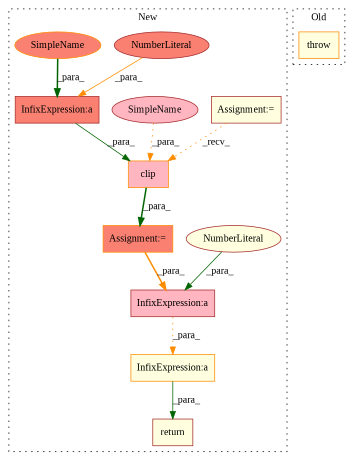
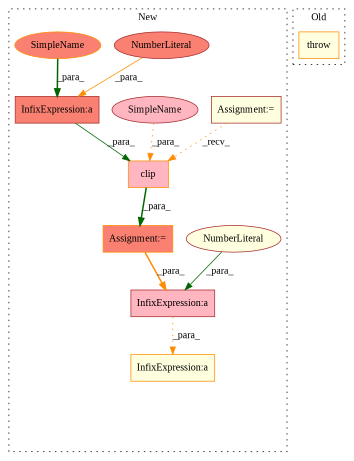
(173, 432) -> none
